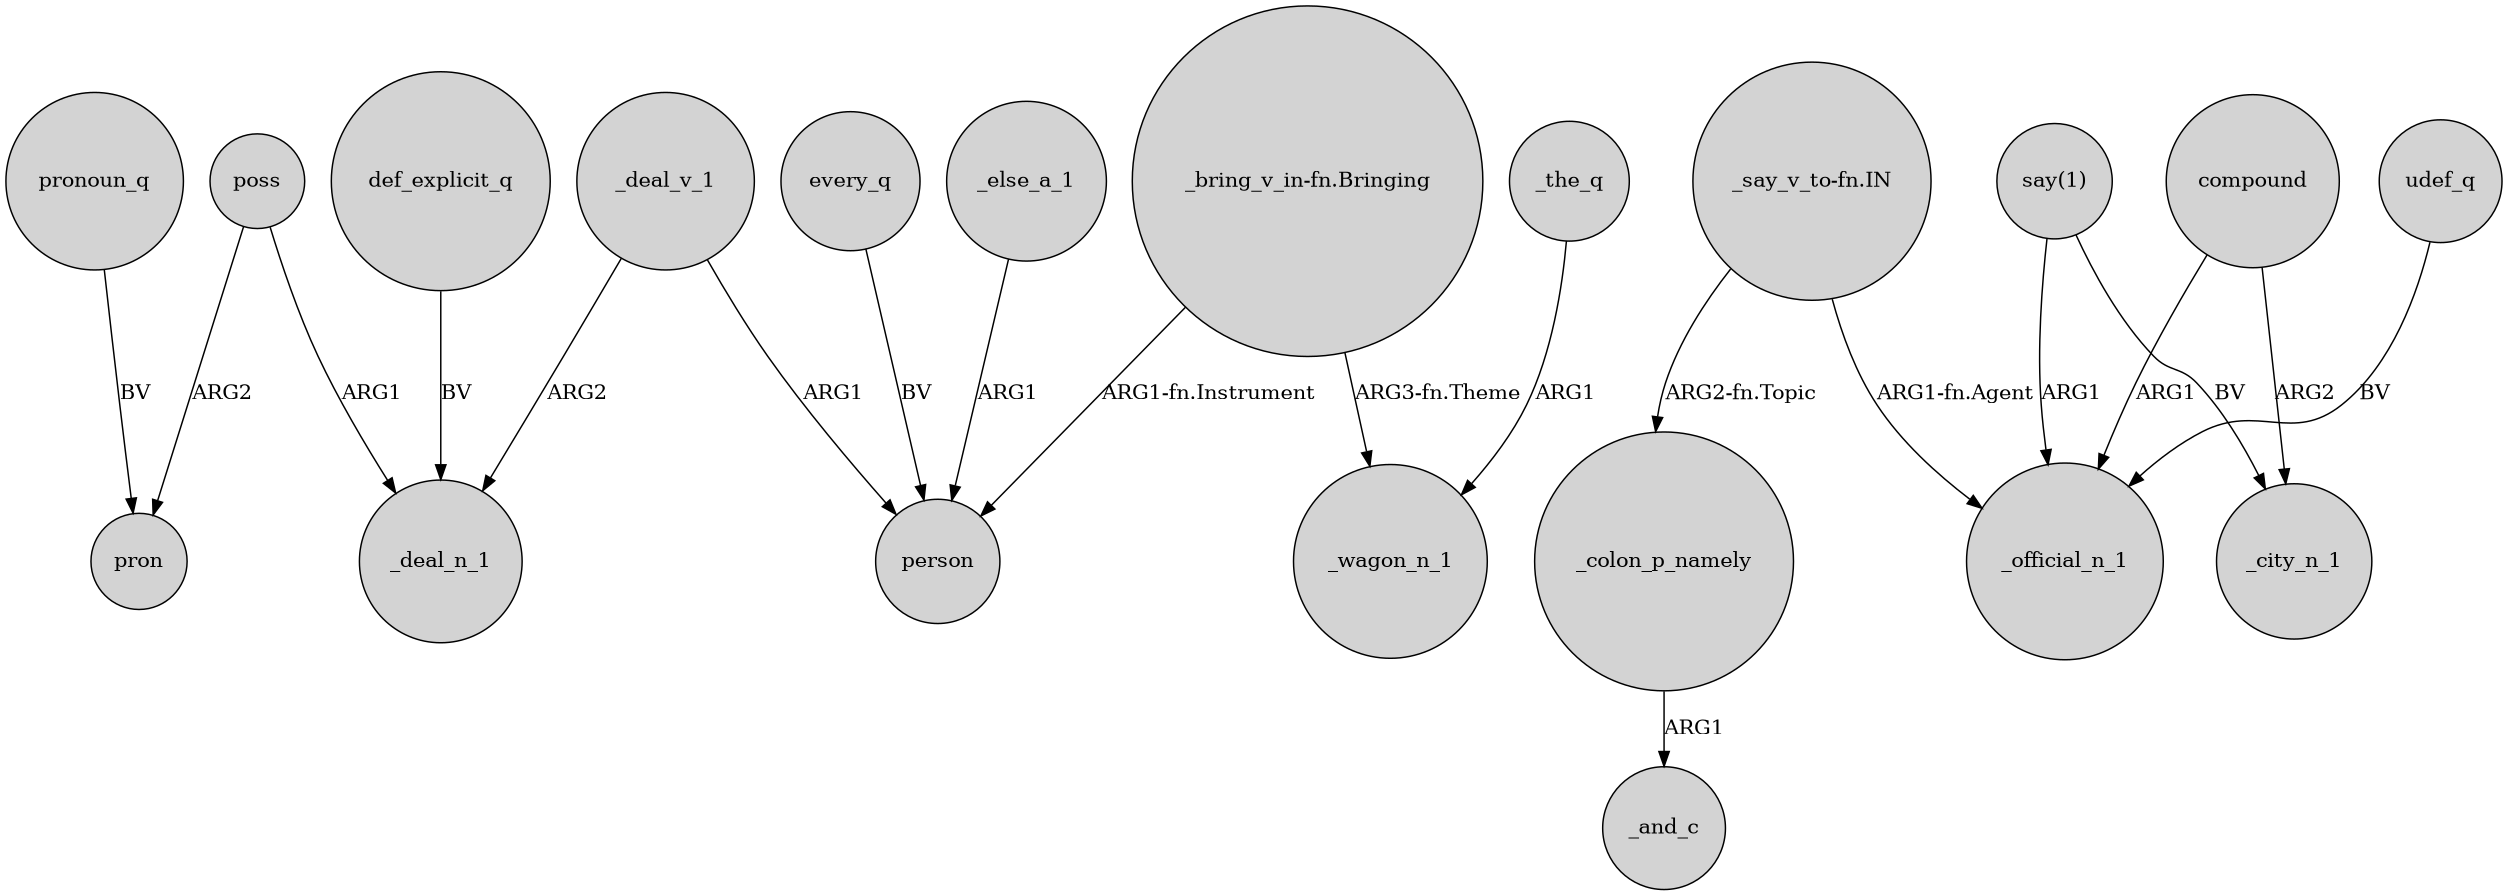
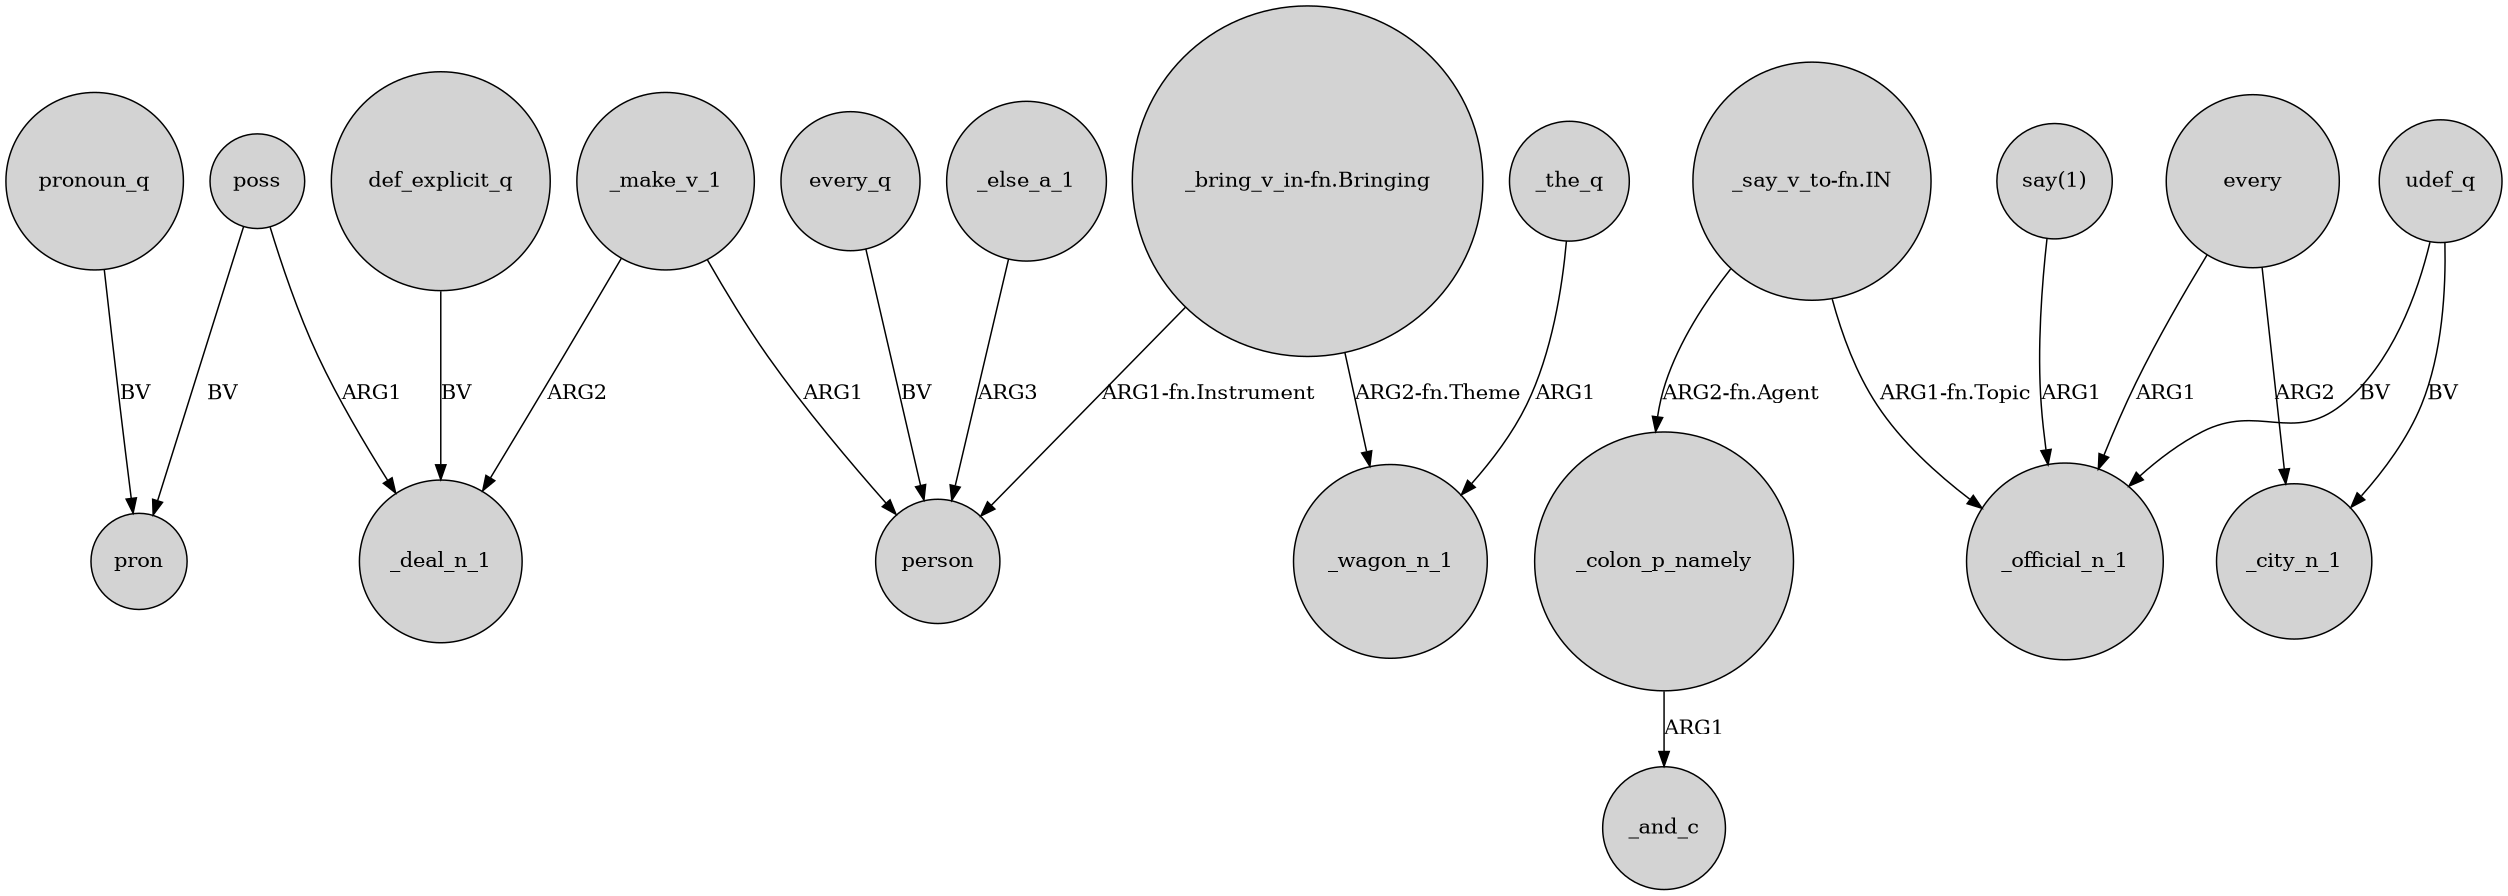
(666, 181) -> (666, 181)
(2253, 181) -> (2253, 181)
(2161, 362) -> (2430, 379)
(223, 394) -> (223, 394)
(1008, 394) -> (1008, 394)
(1438, 394) -> (1438, 394)
(1741, 394) -> (1741, 394)
(1955, 394) -> (1955, 394)
